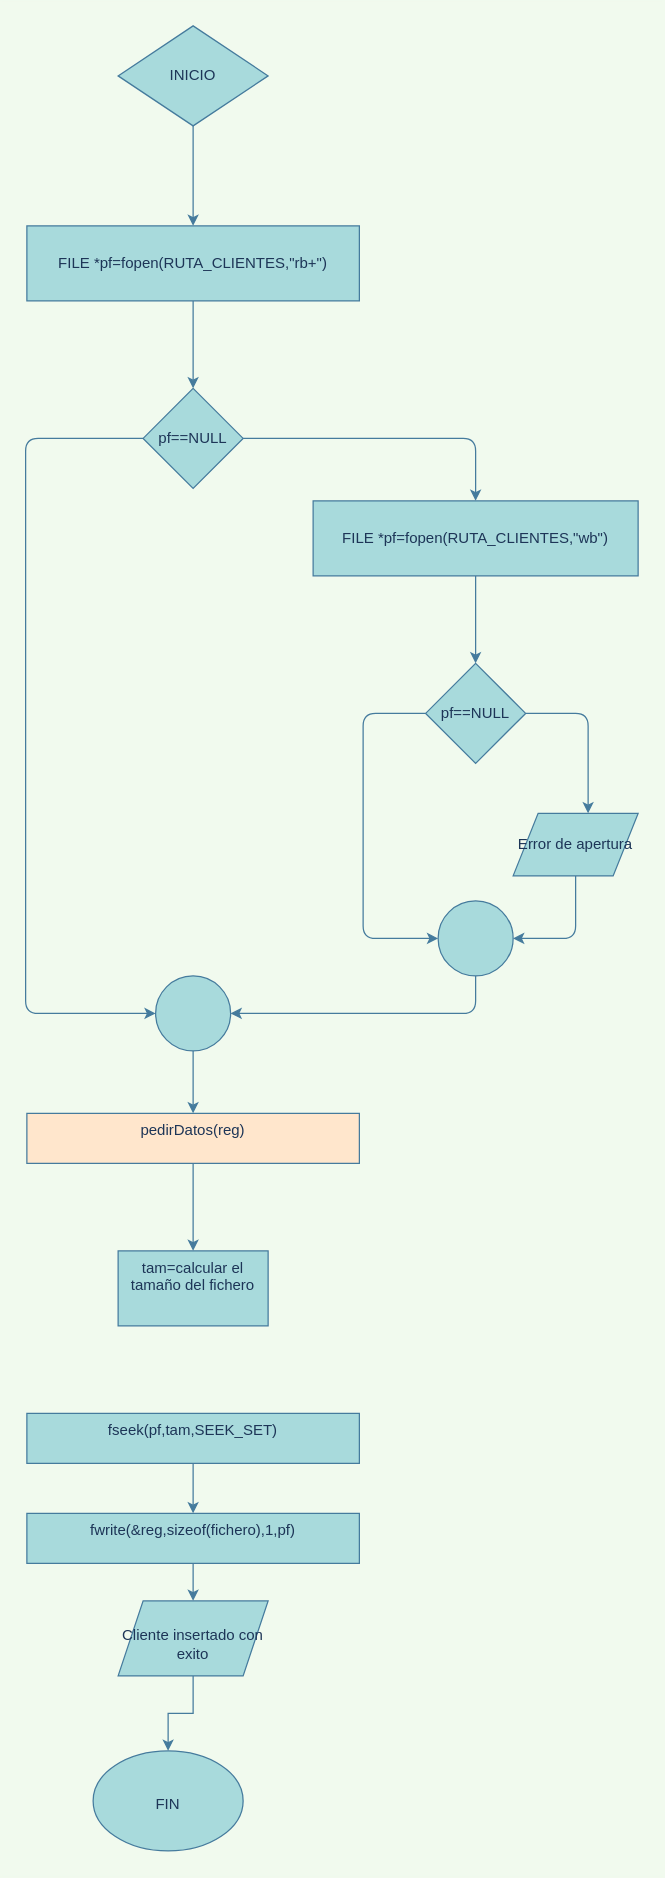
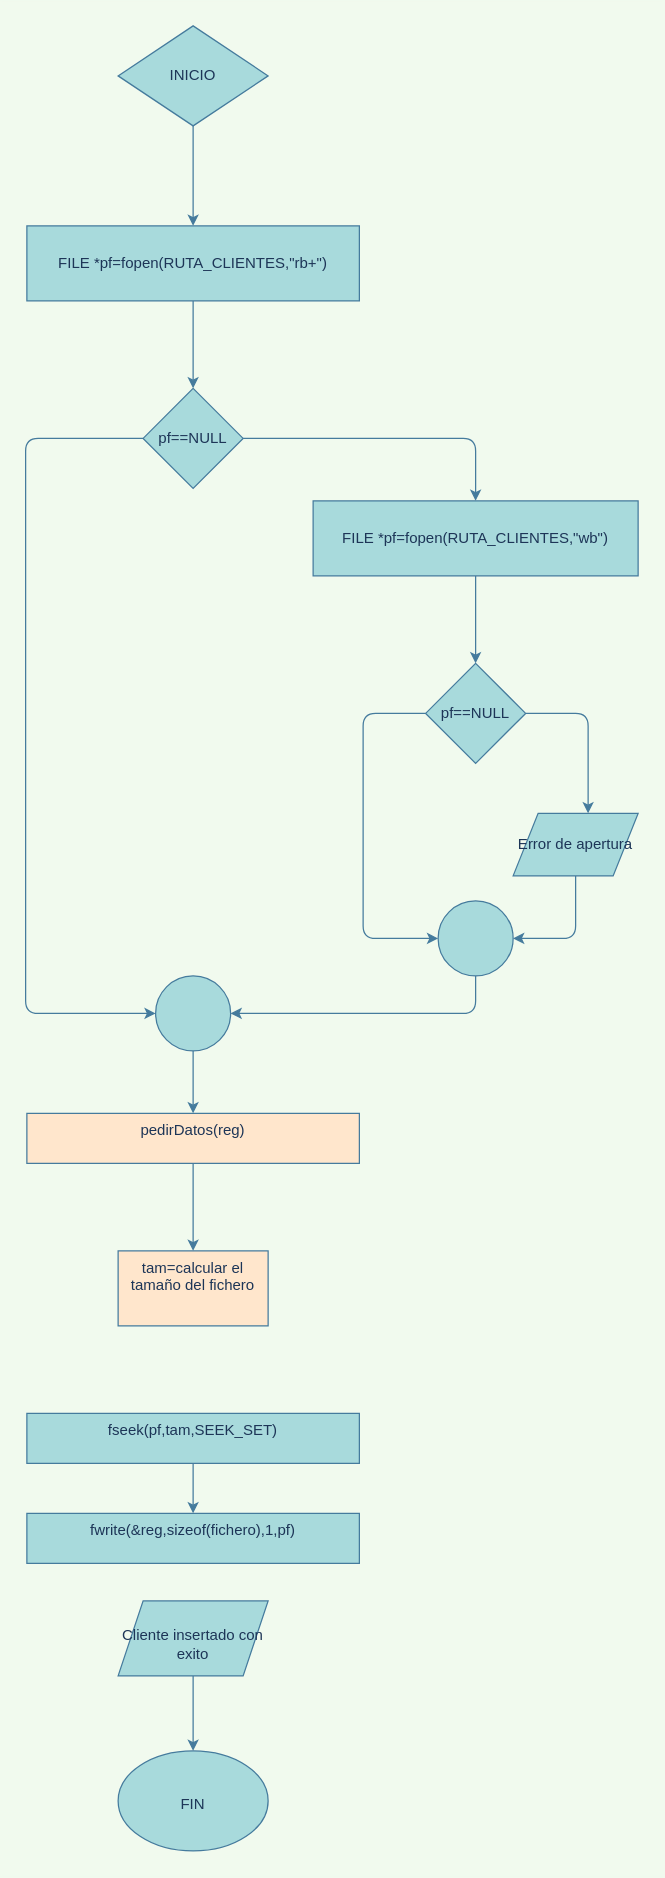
(193, 1288) -> (193, 1288)
(193, 1586) -> none
(168, 1801) -> (193, 1801)
